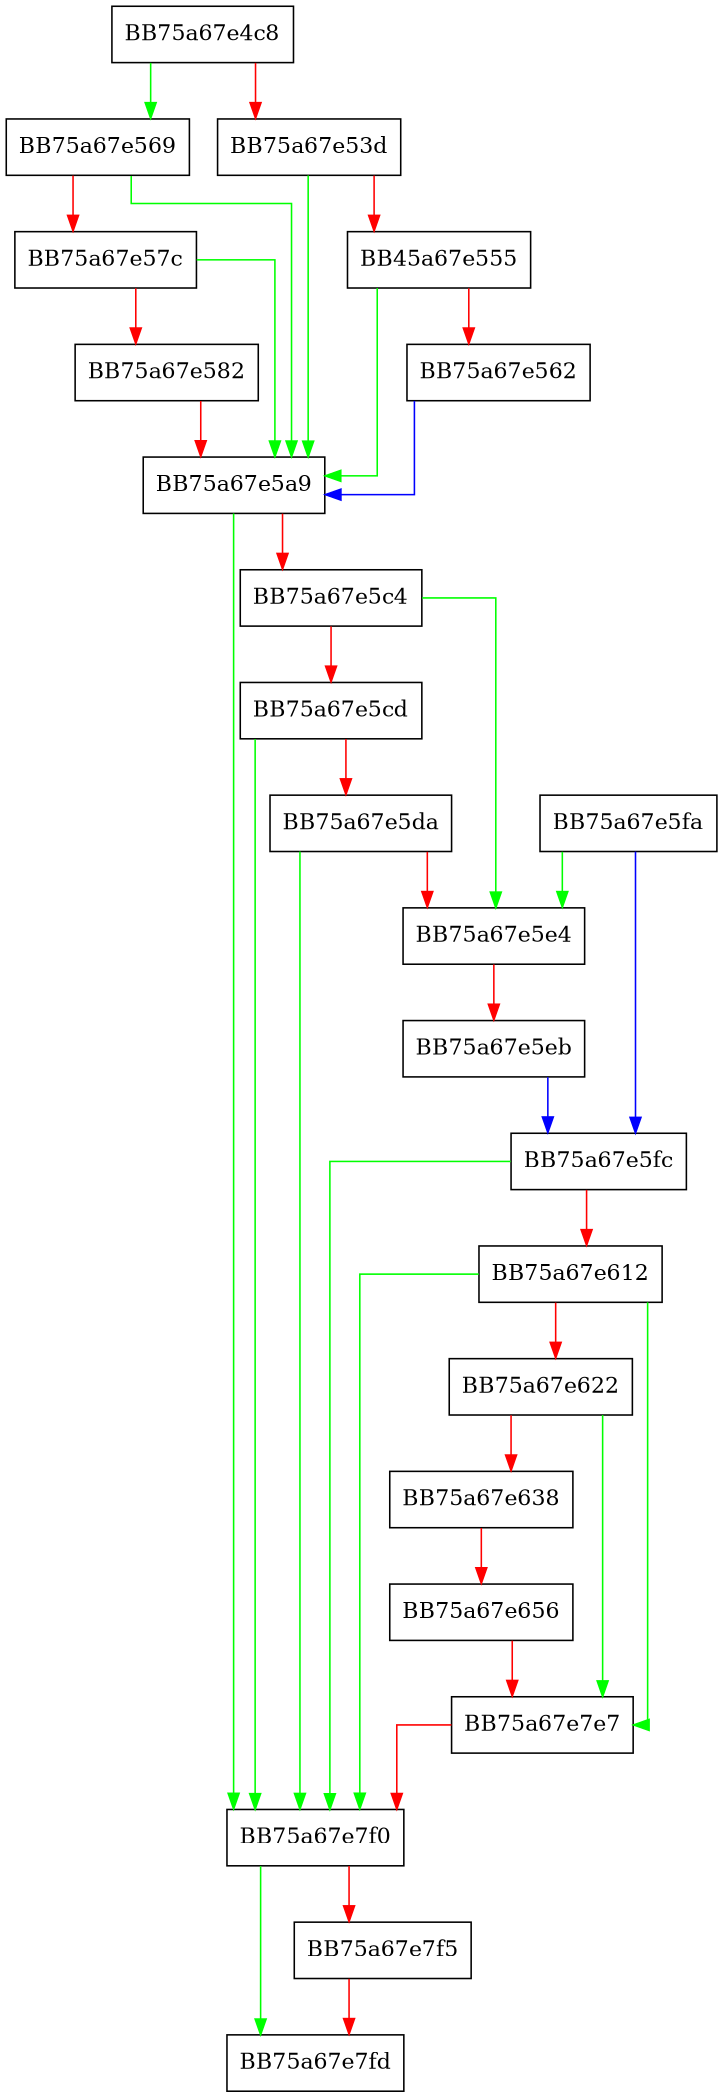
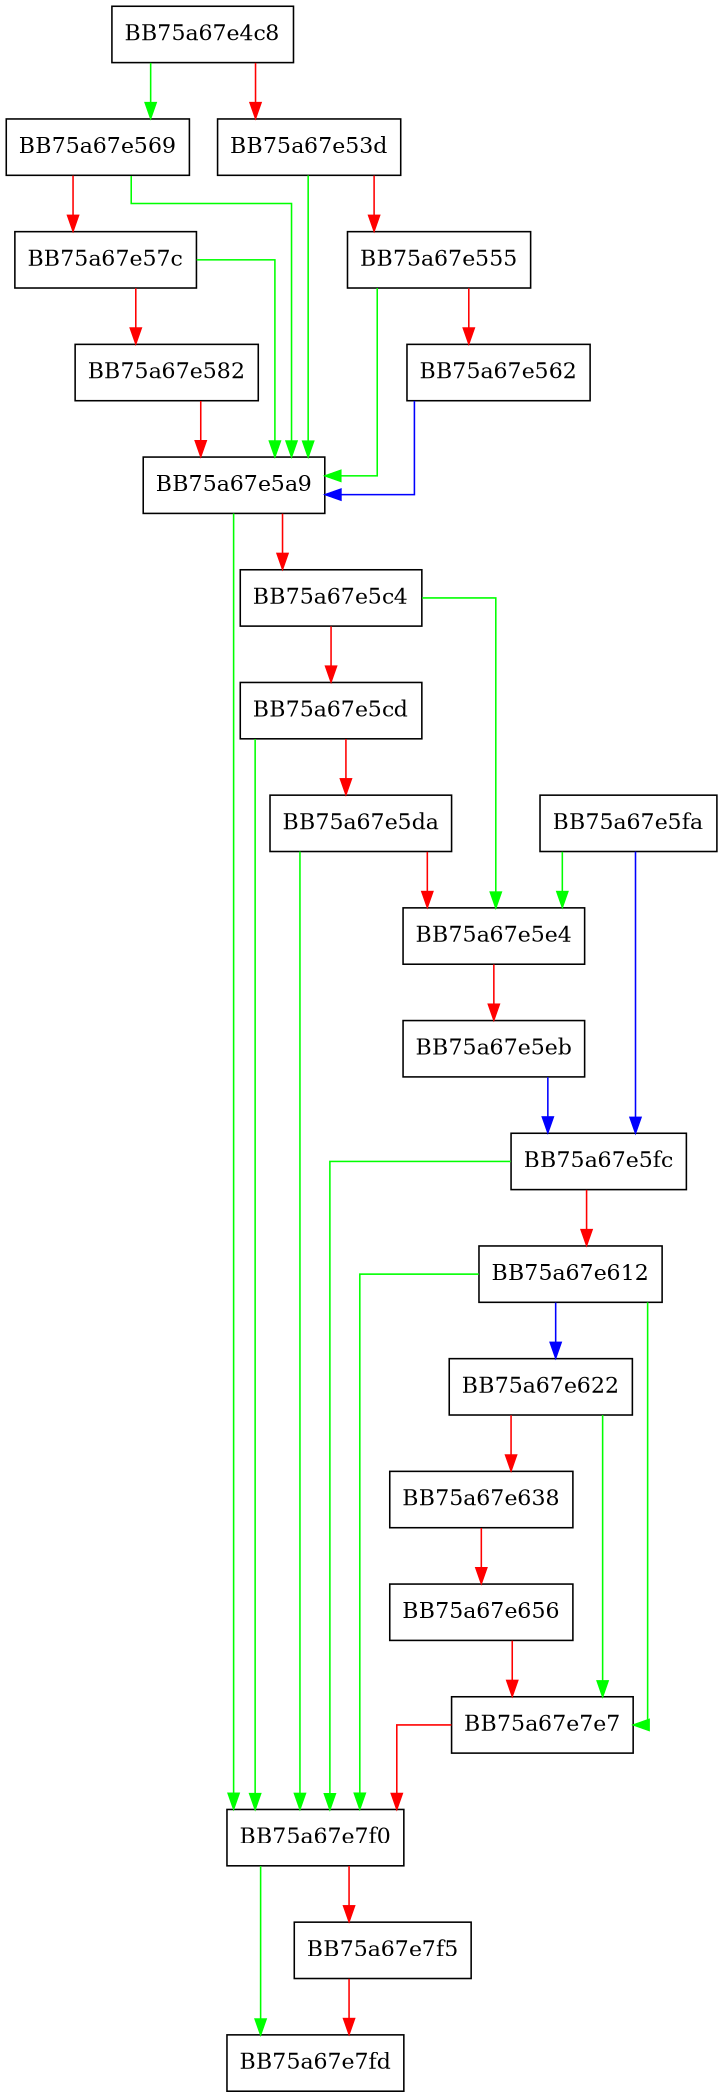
(439, 260) -> (439, 260)
(556, 1322) -> (556, 1322)
